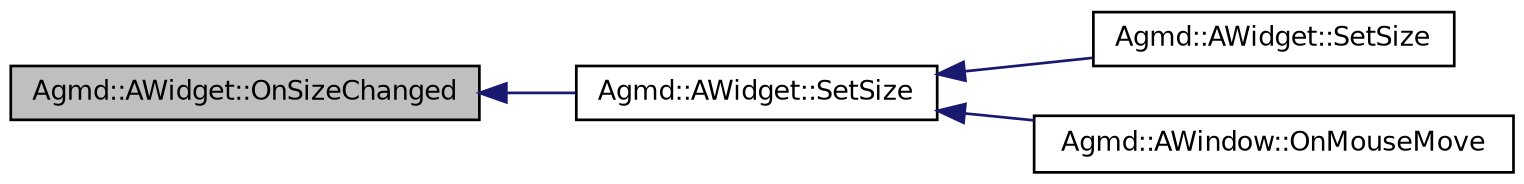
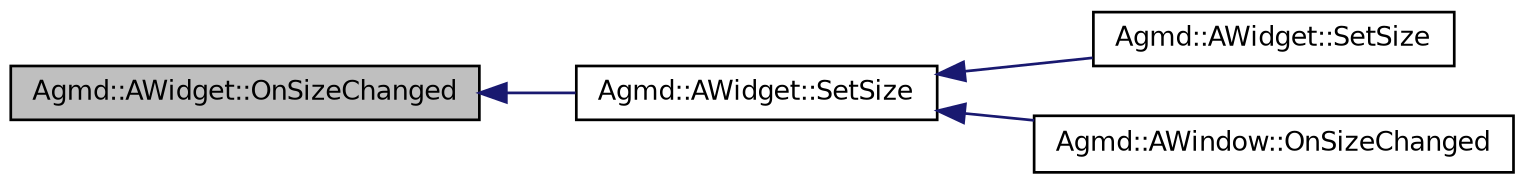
(1274, 144) -> (1274, 144)
